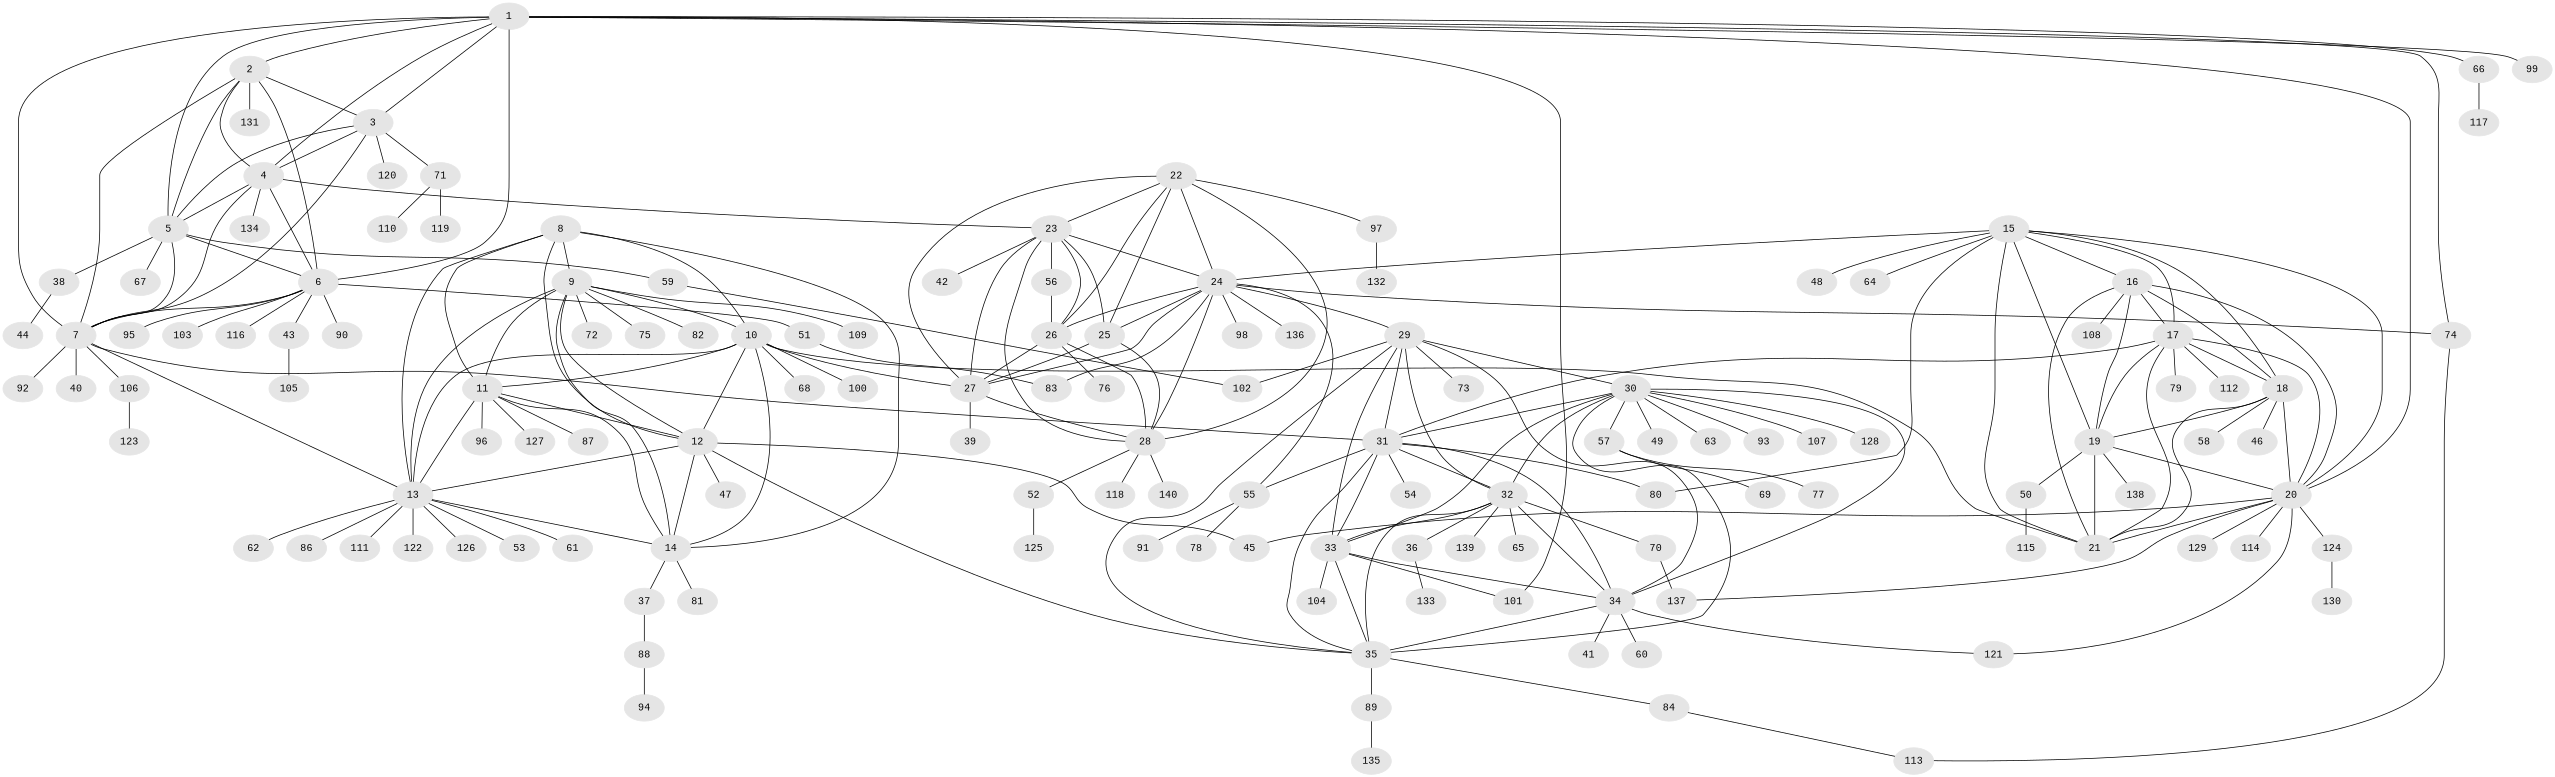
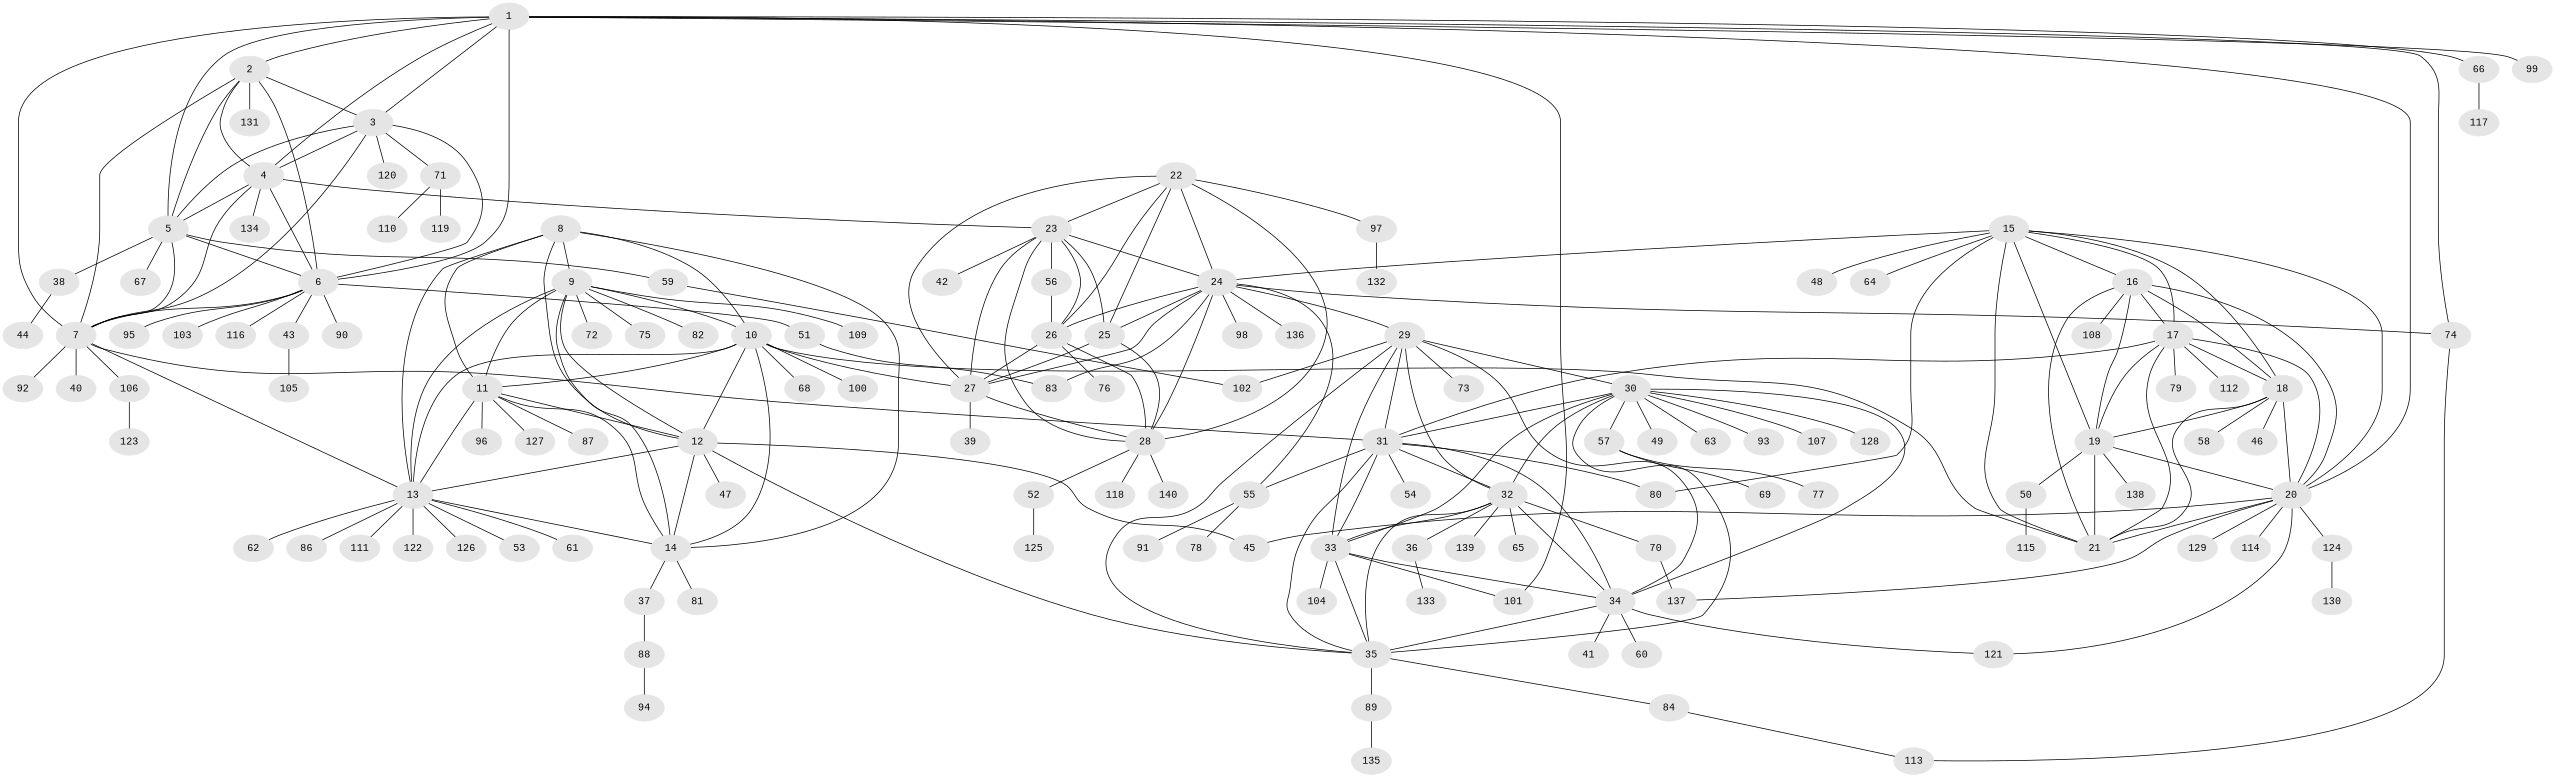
none -> (477, 226)
